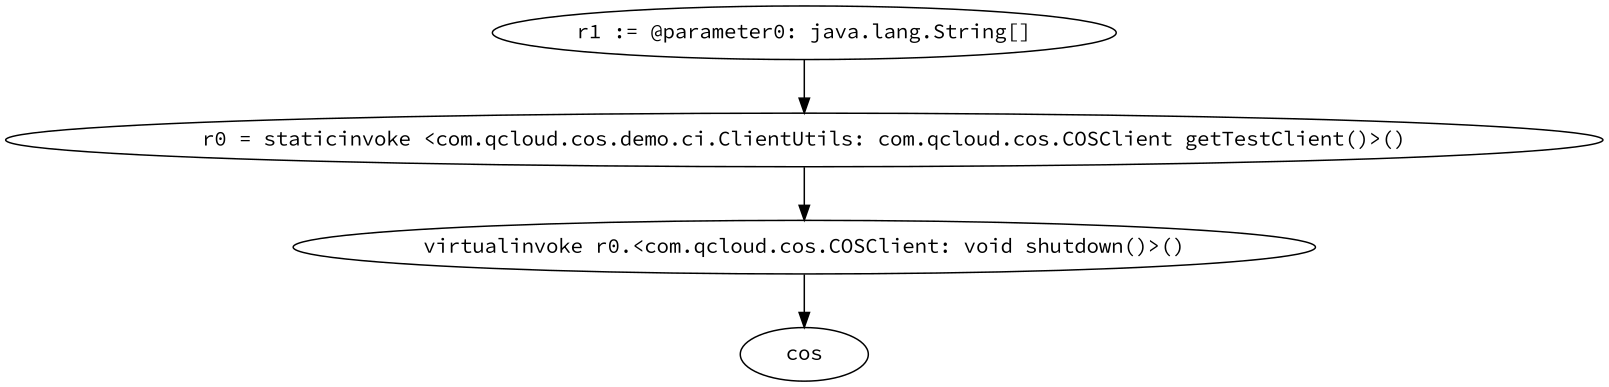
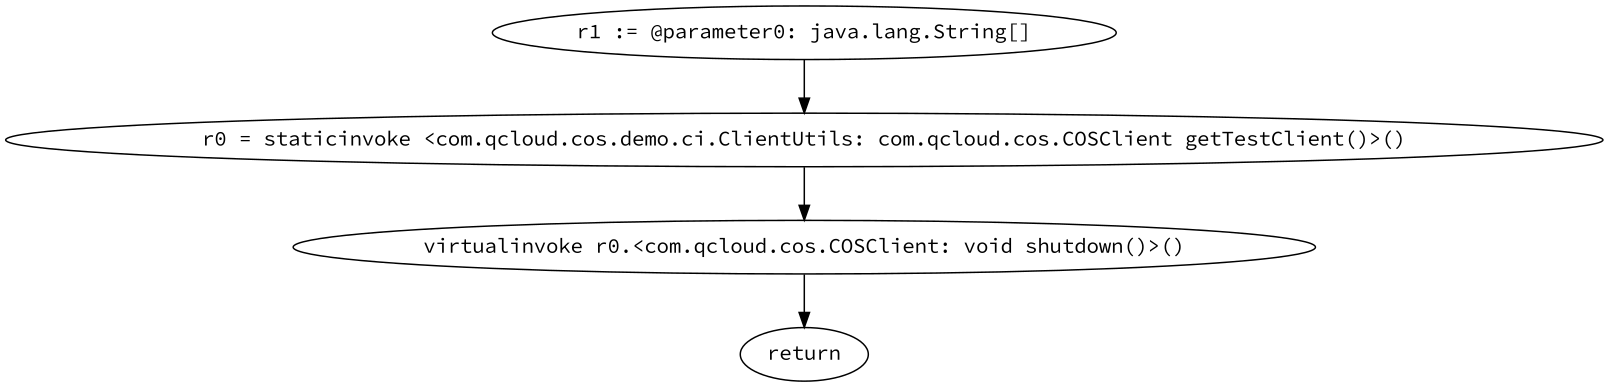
(804, 354) -> (804, 354)
